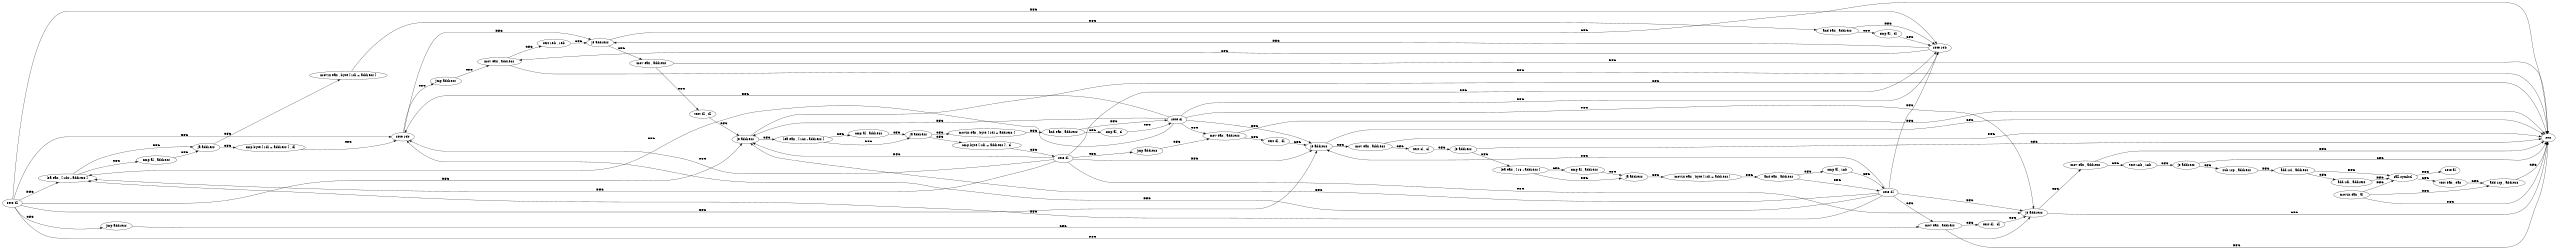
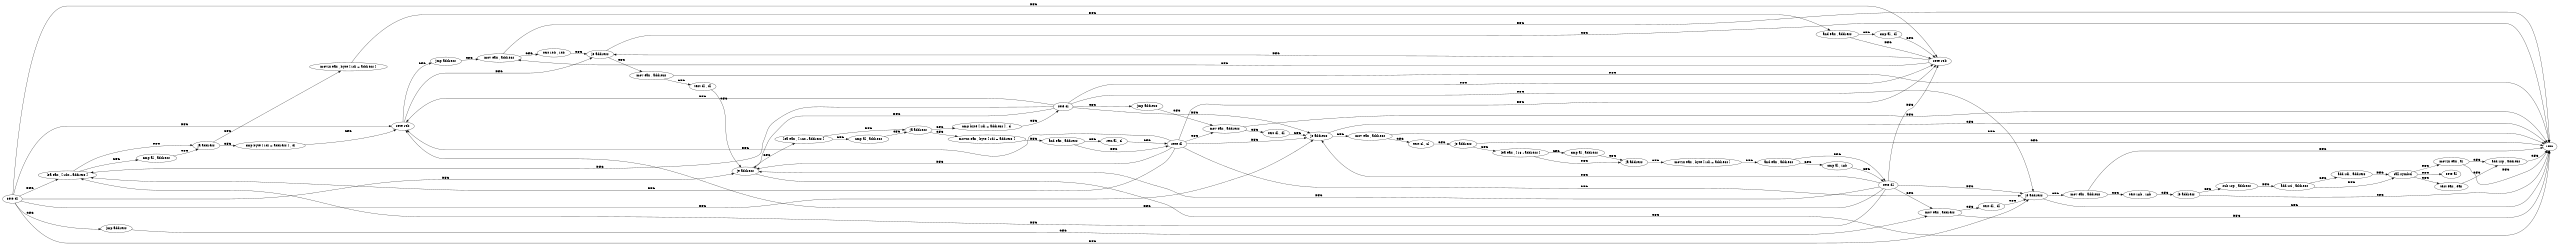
(1114, 132) -> (1114, 141)
(2377, 187) -> (2425, 169)
